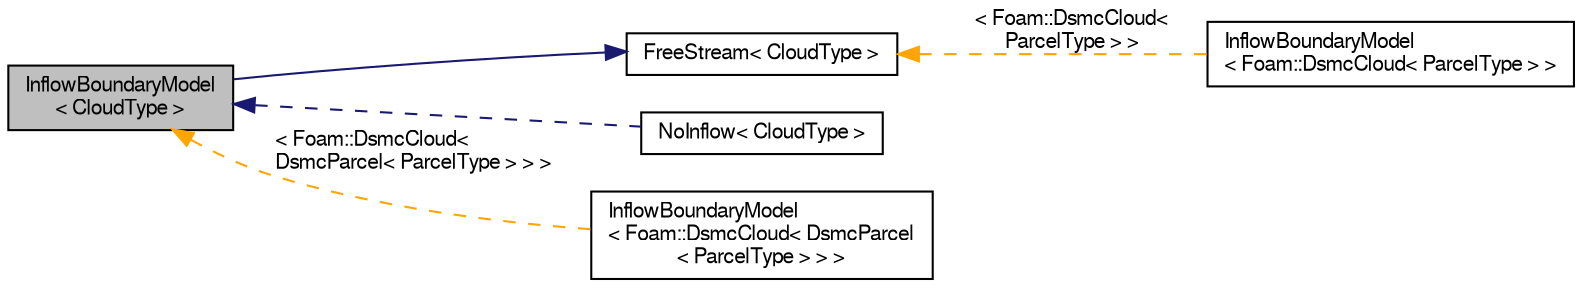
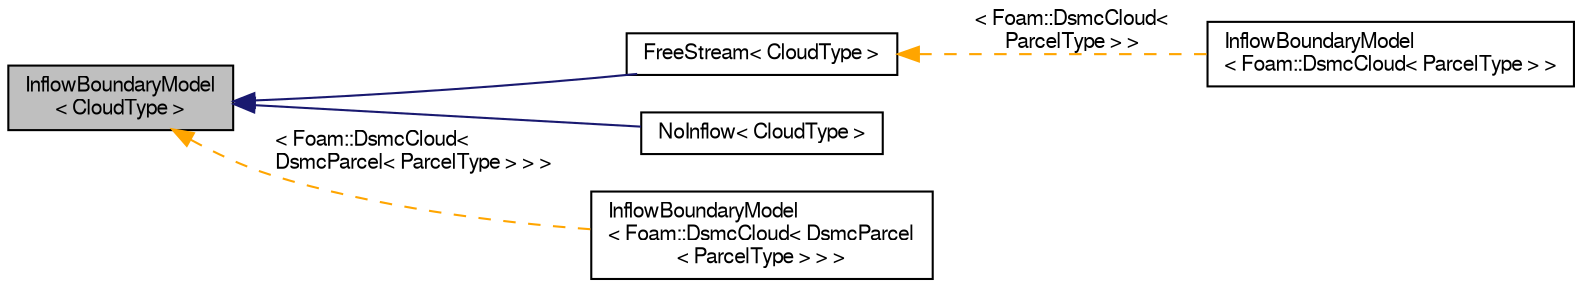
(419, 63) -> (446, 90)
(448, 116) -> (448, 116)
